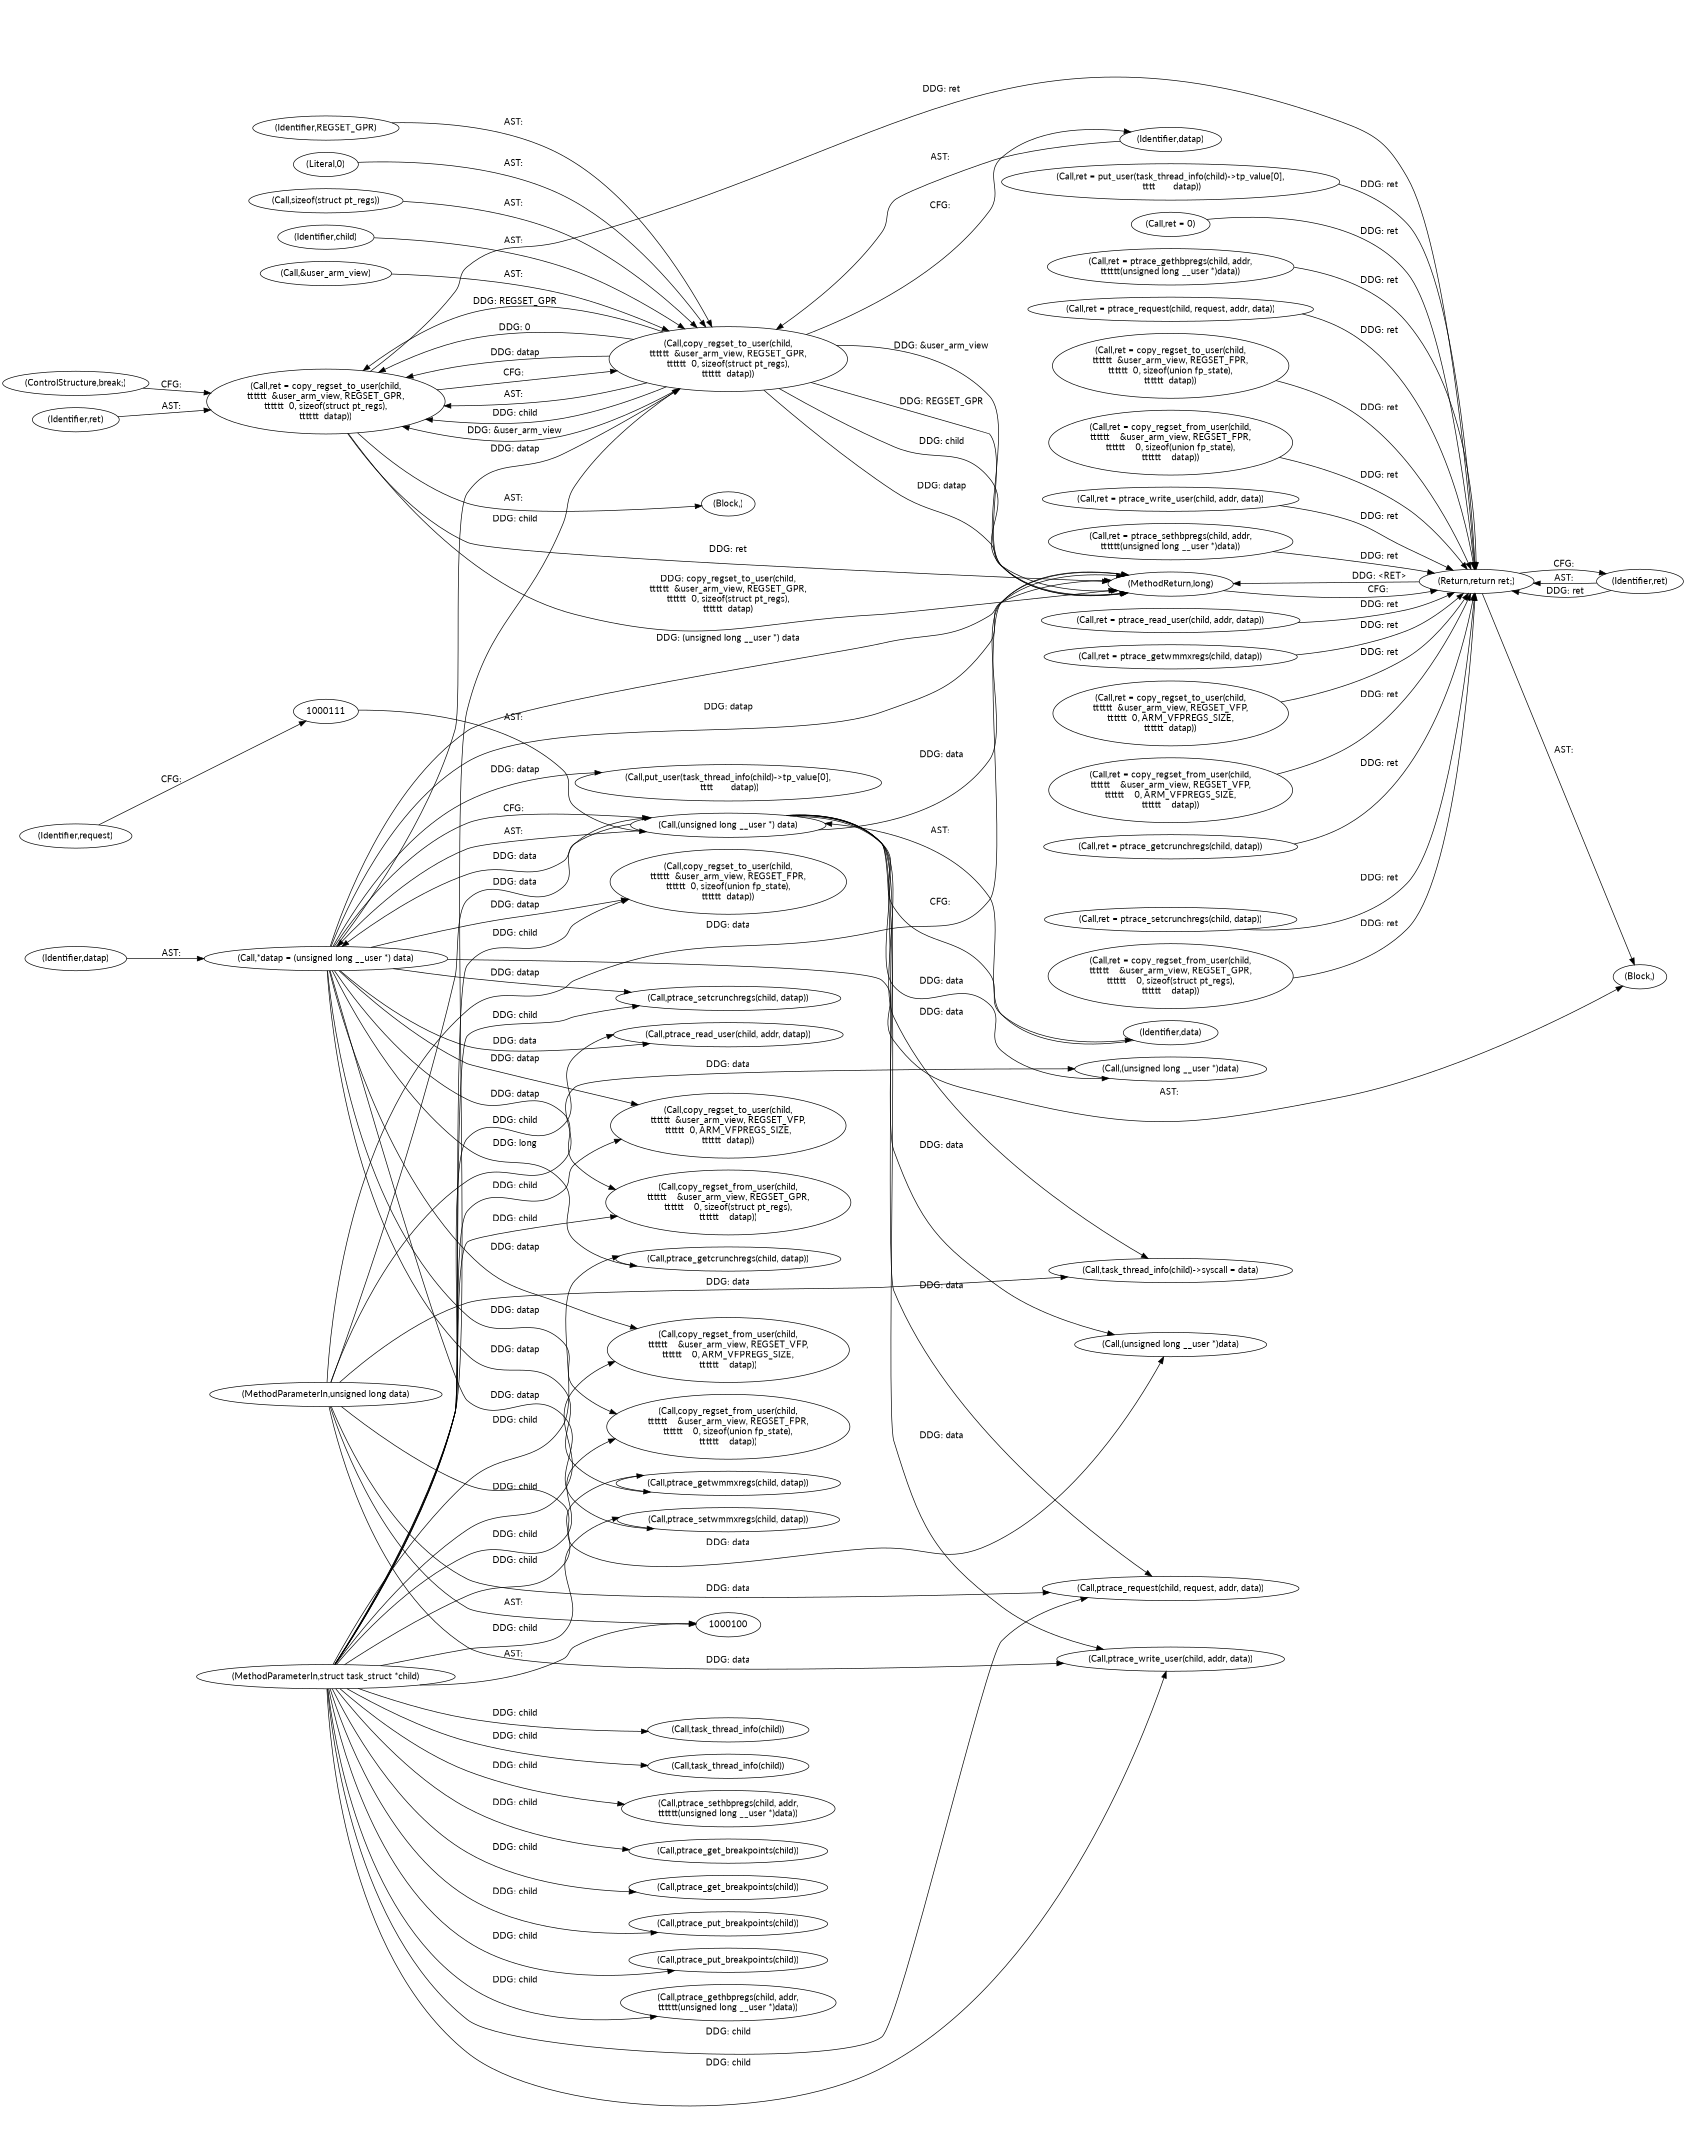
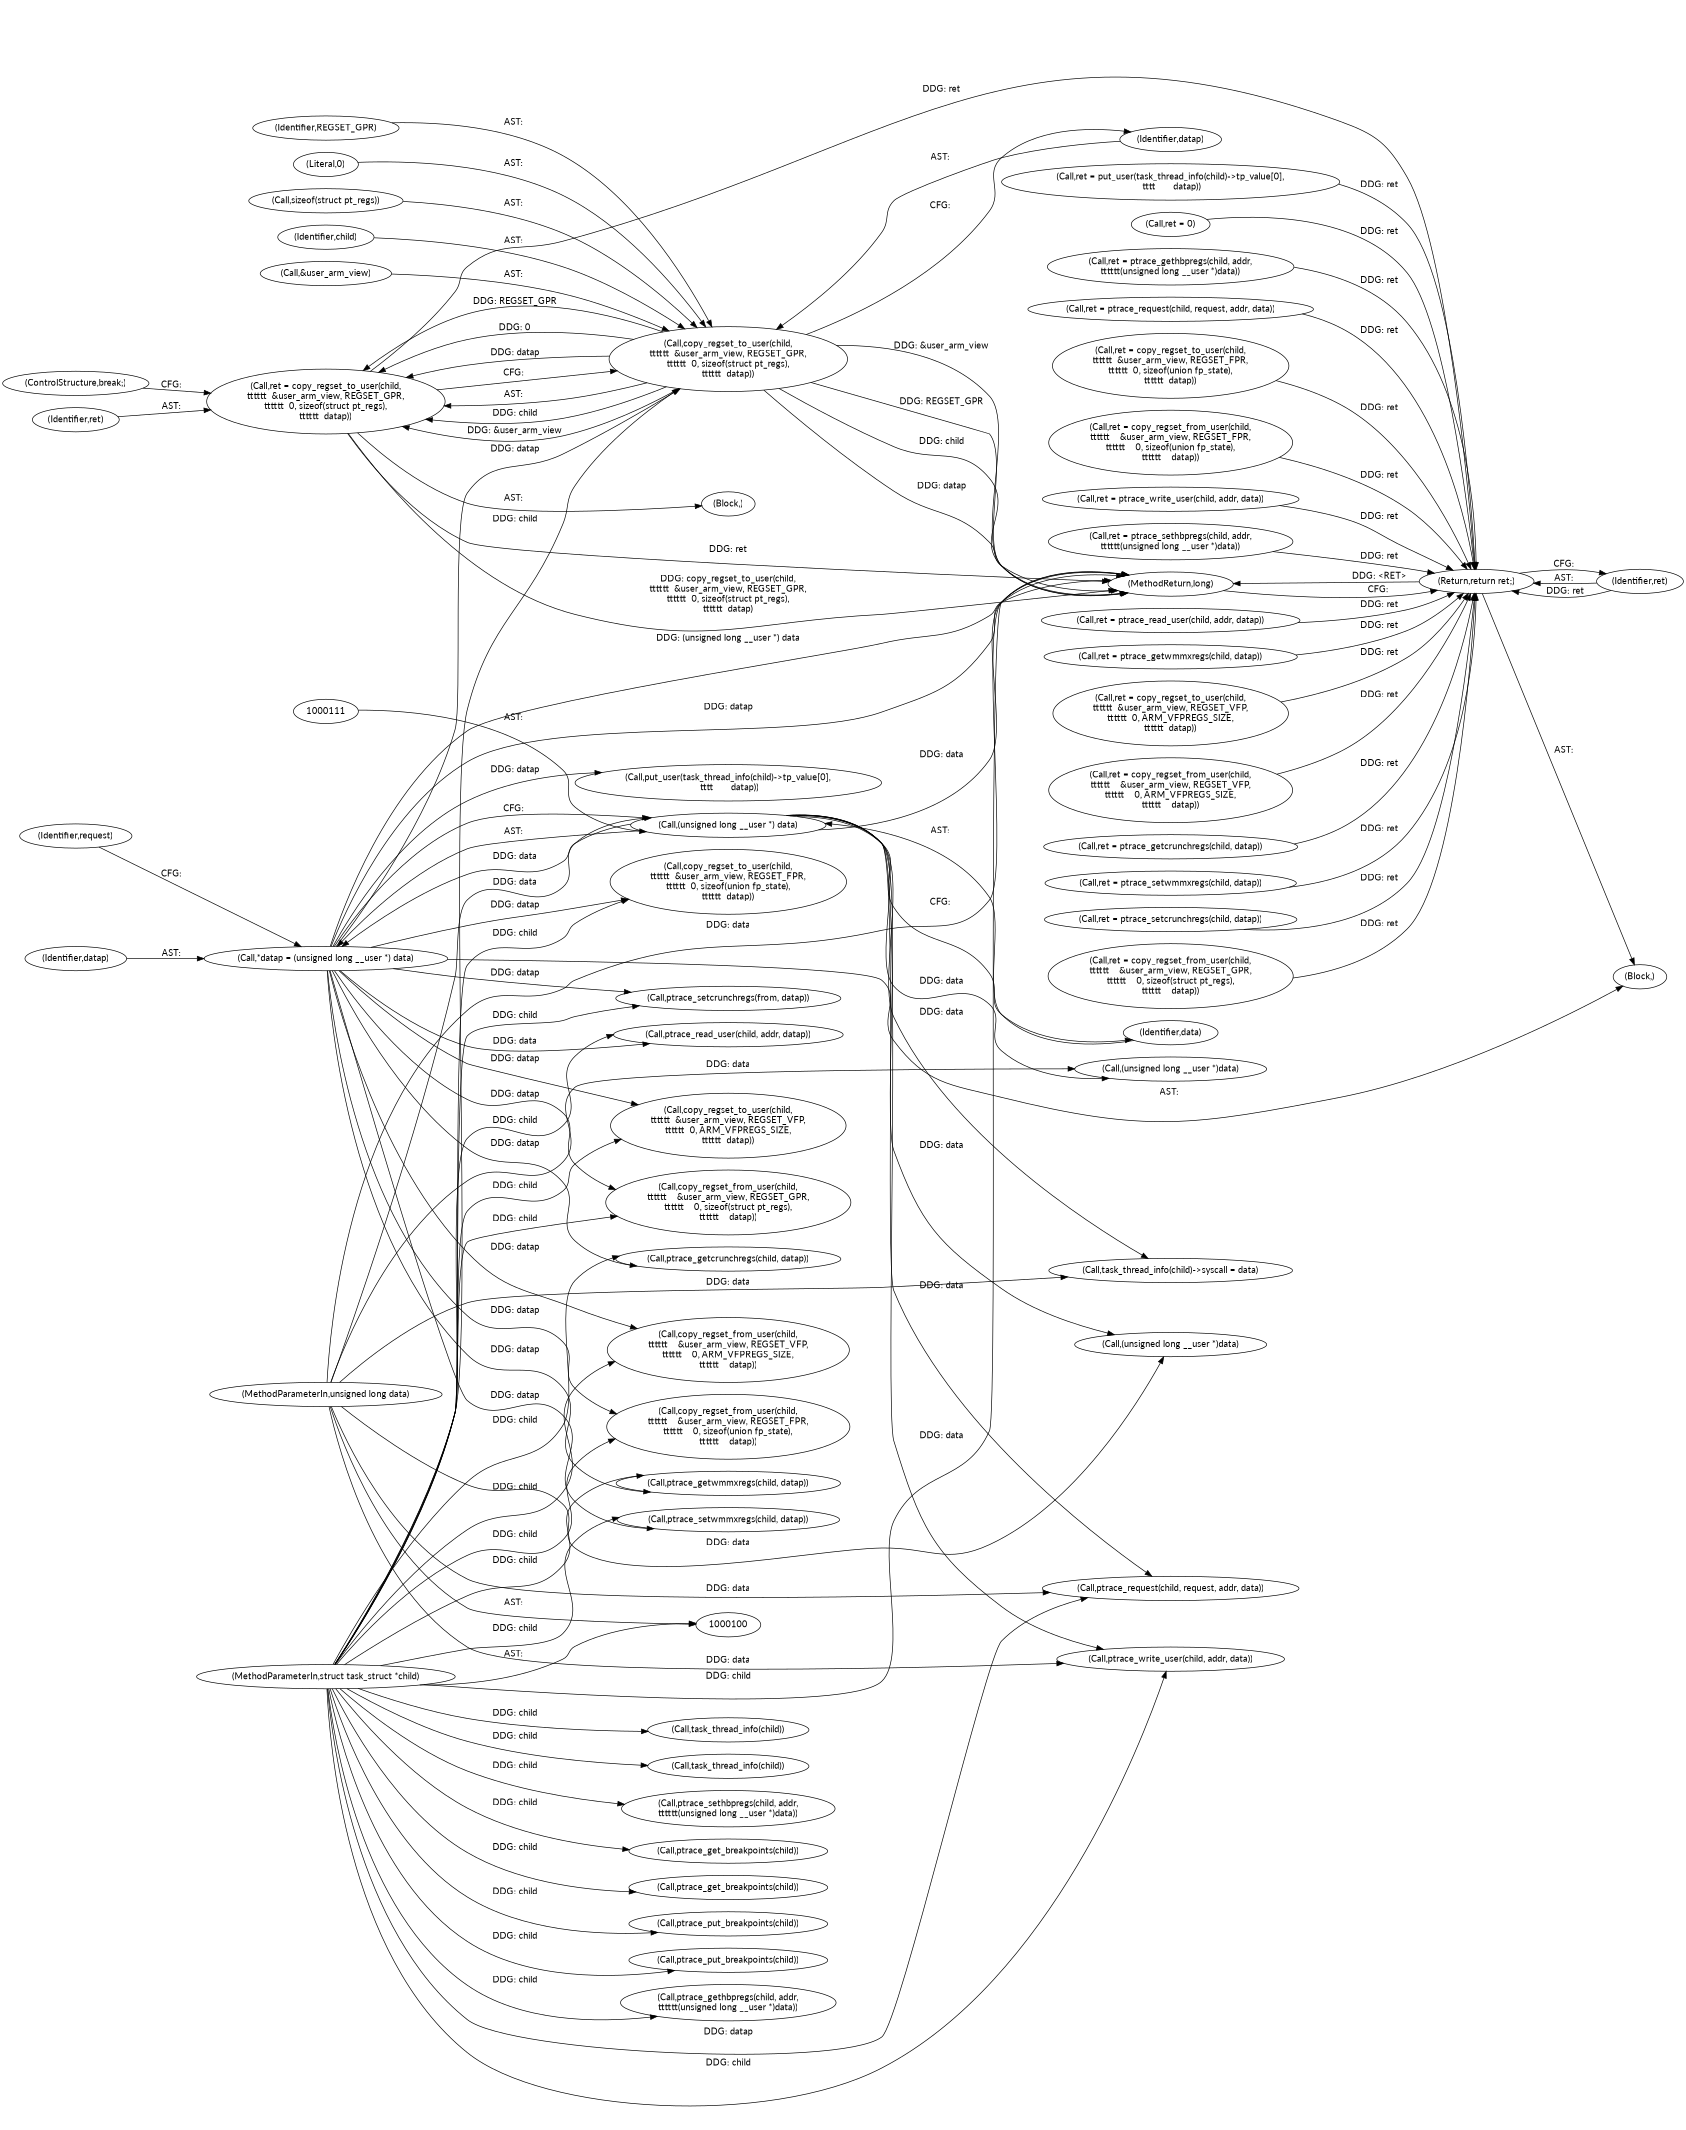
(199, 774) -> (197, 895)
none -> (1171, 883)
(728, 998) -> (728, 998)
(515, 1144) -> (515, 1144)
none -> (993, 1331)
(728, 2032) -> (728, 2032)
